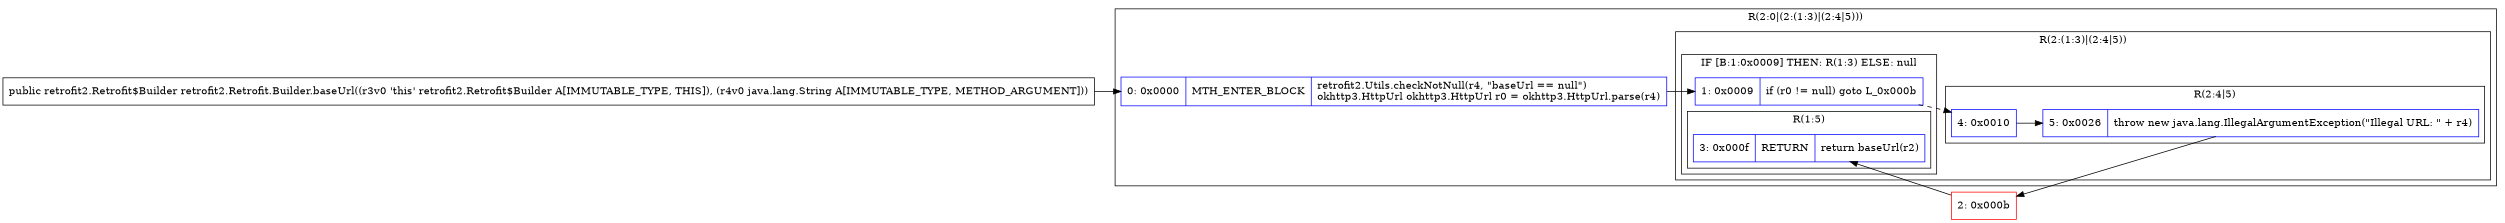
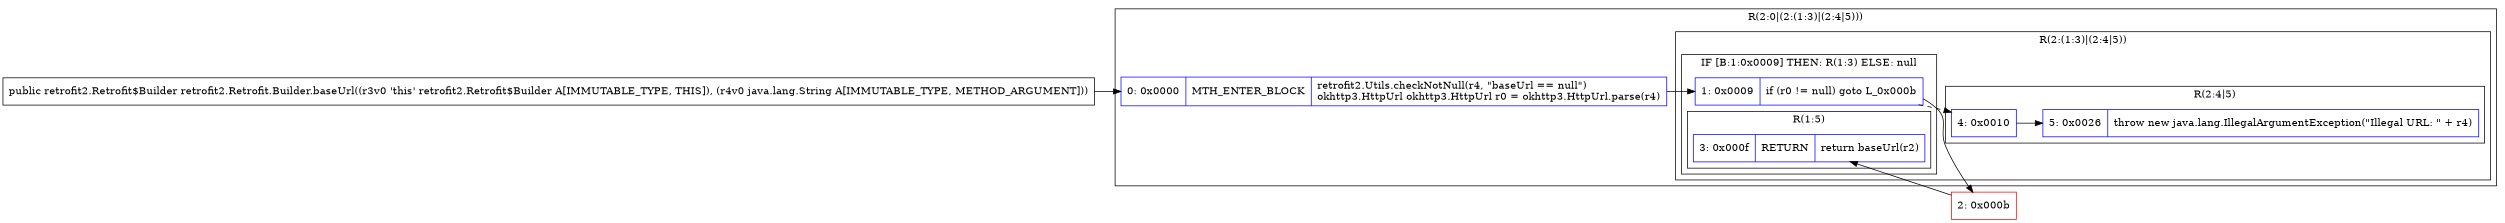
(2120, 165) -> (1947, 149)
